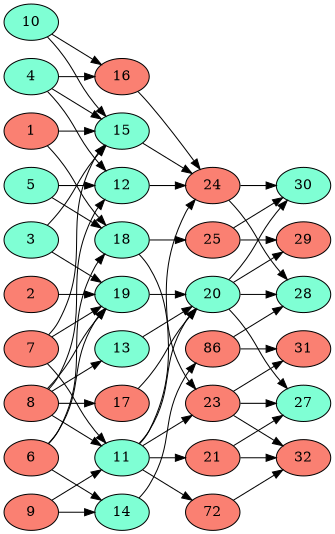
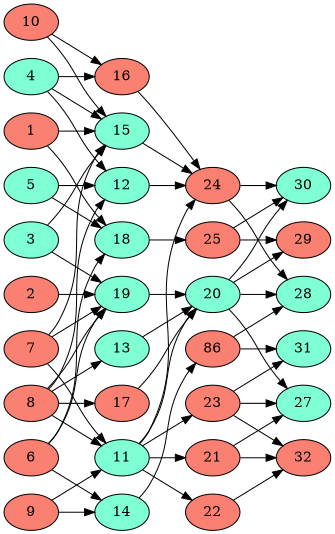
(31, 22) -> (31, 22)
(159, 286) -> none
(304, 349) -> (304, 349)
(213, 512) -> (213, 512)
